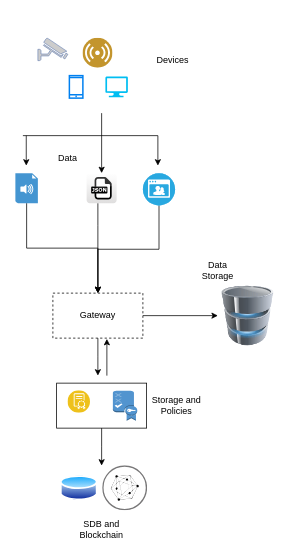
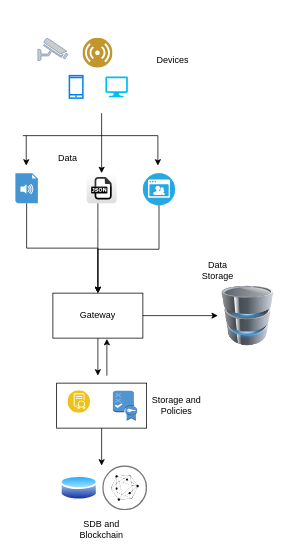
(98, 315) -> (98, 315)
